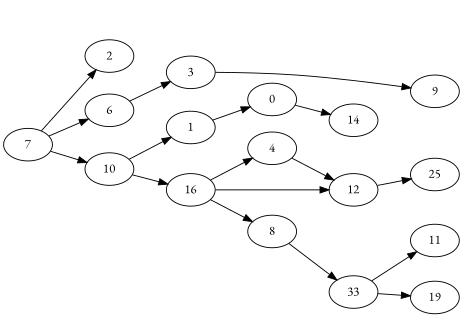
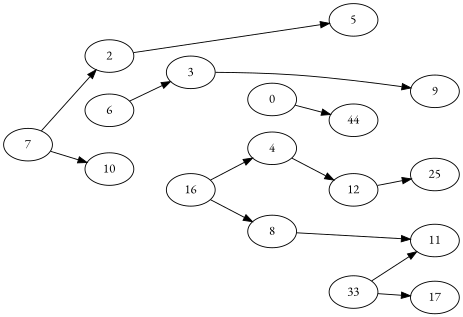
none -> (354, 20)
(354, 120) -> (354, 120)
(191, 127) -> none
(65, 129) -> none
(146, 178) -> none
(268, 190) -> none
(309, 259) -> (349, 236)
(435, 297) -> (435, 297)
